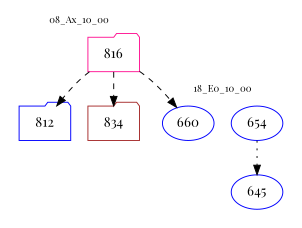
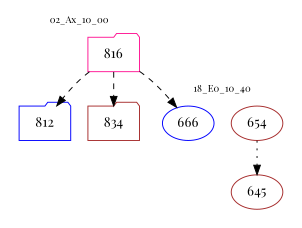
(79, 21) -> (79, 21)
(223, 89) -> (223, 89)
(188, 123) -> (188, 123)
(257, 123) -> (257, 123)
(257, 192) -> (257, 192)
